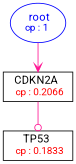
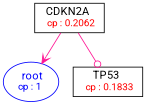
(38, 53) -> (53, 45)
(40, 92) -> (71, 23)
